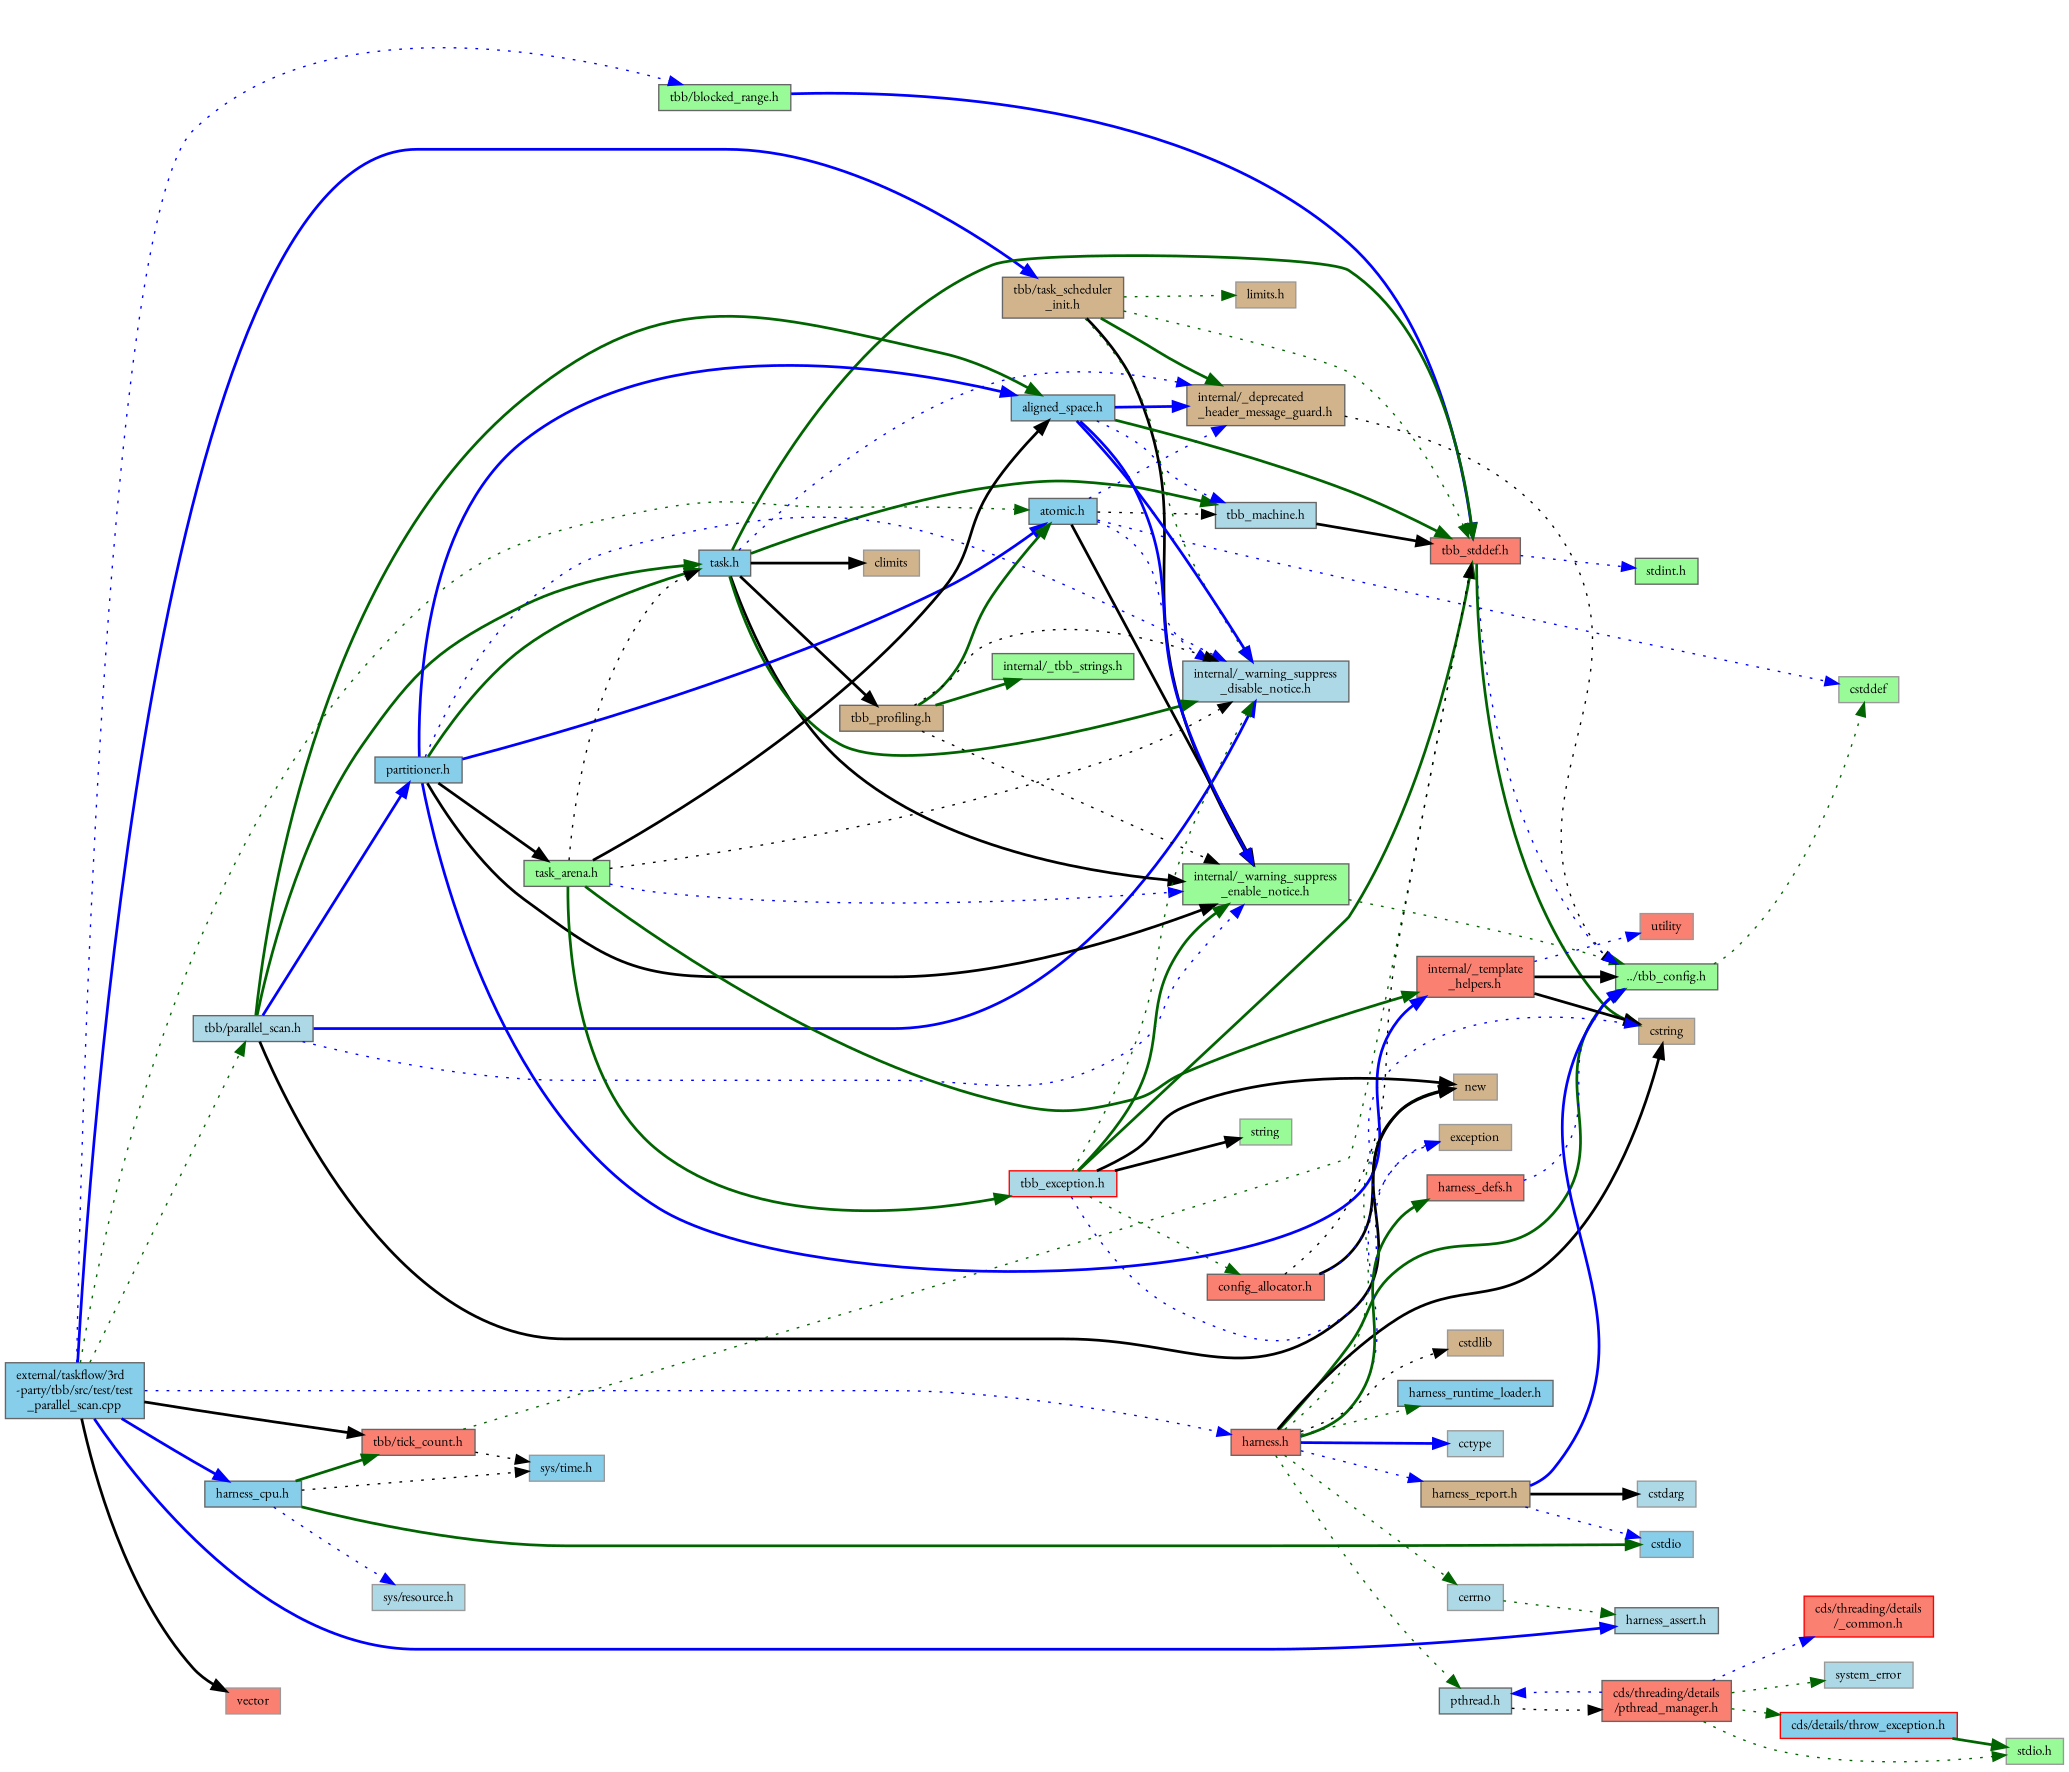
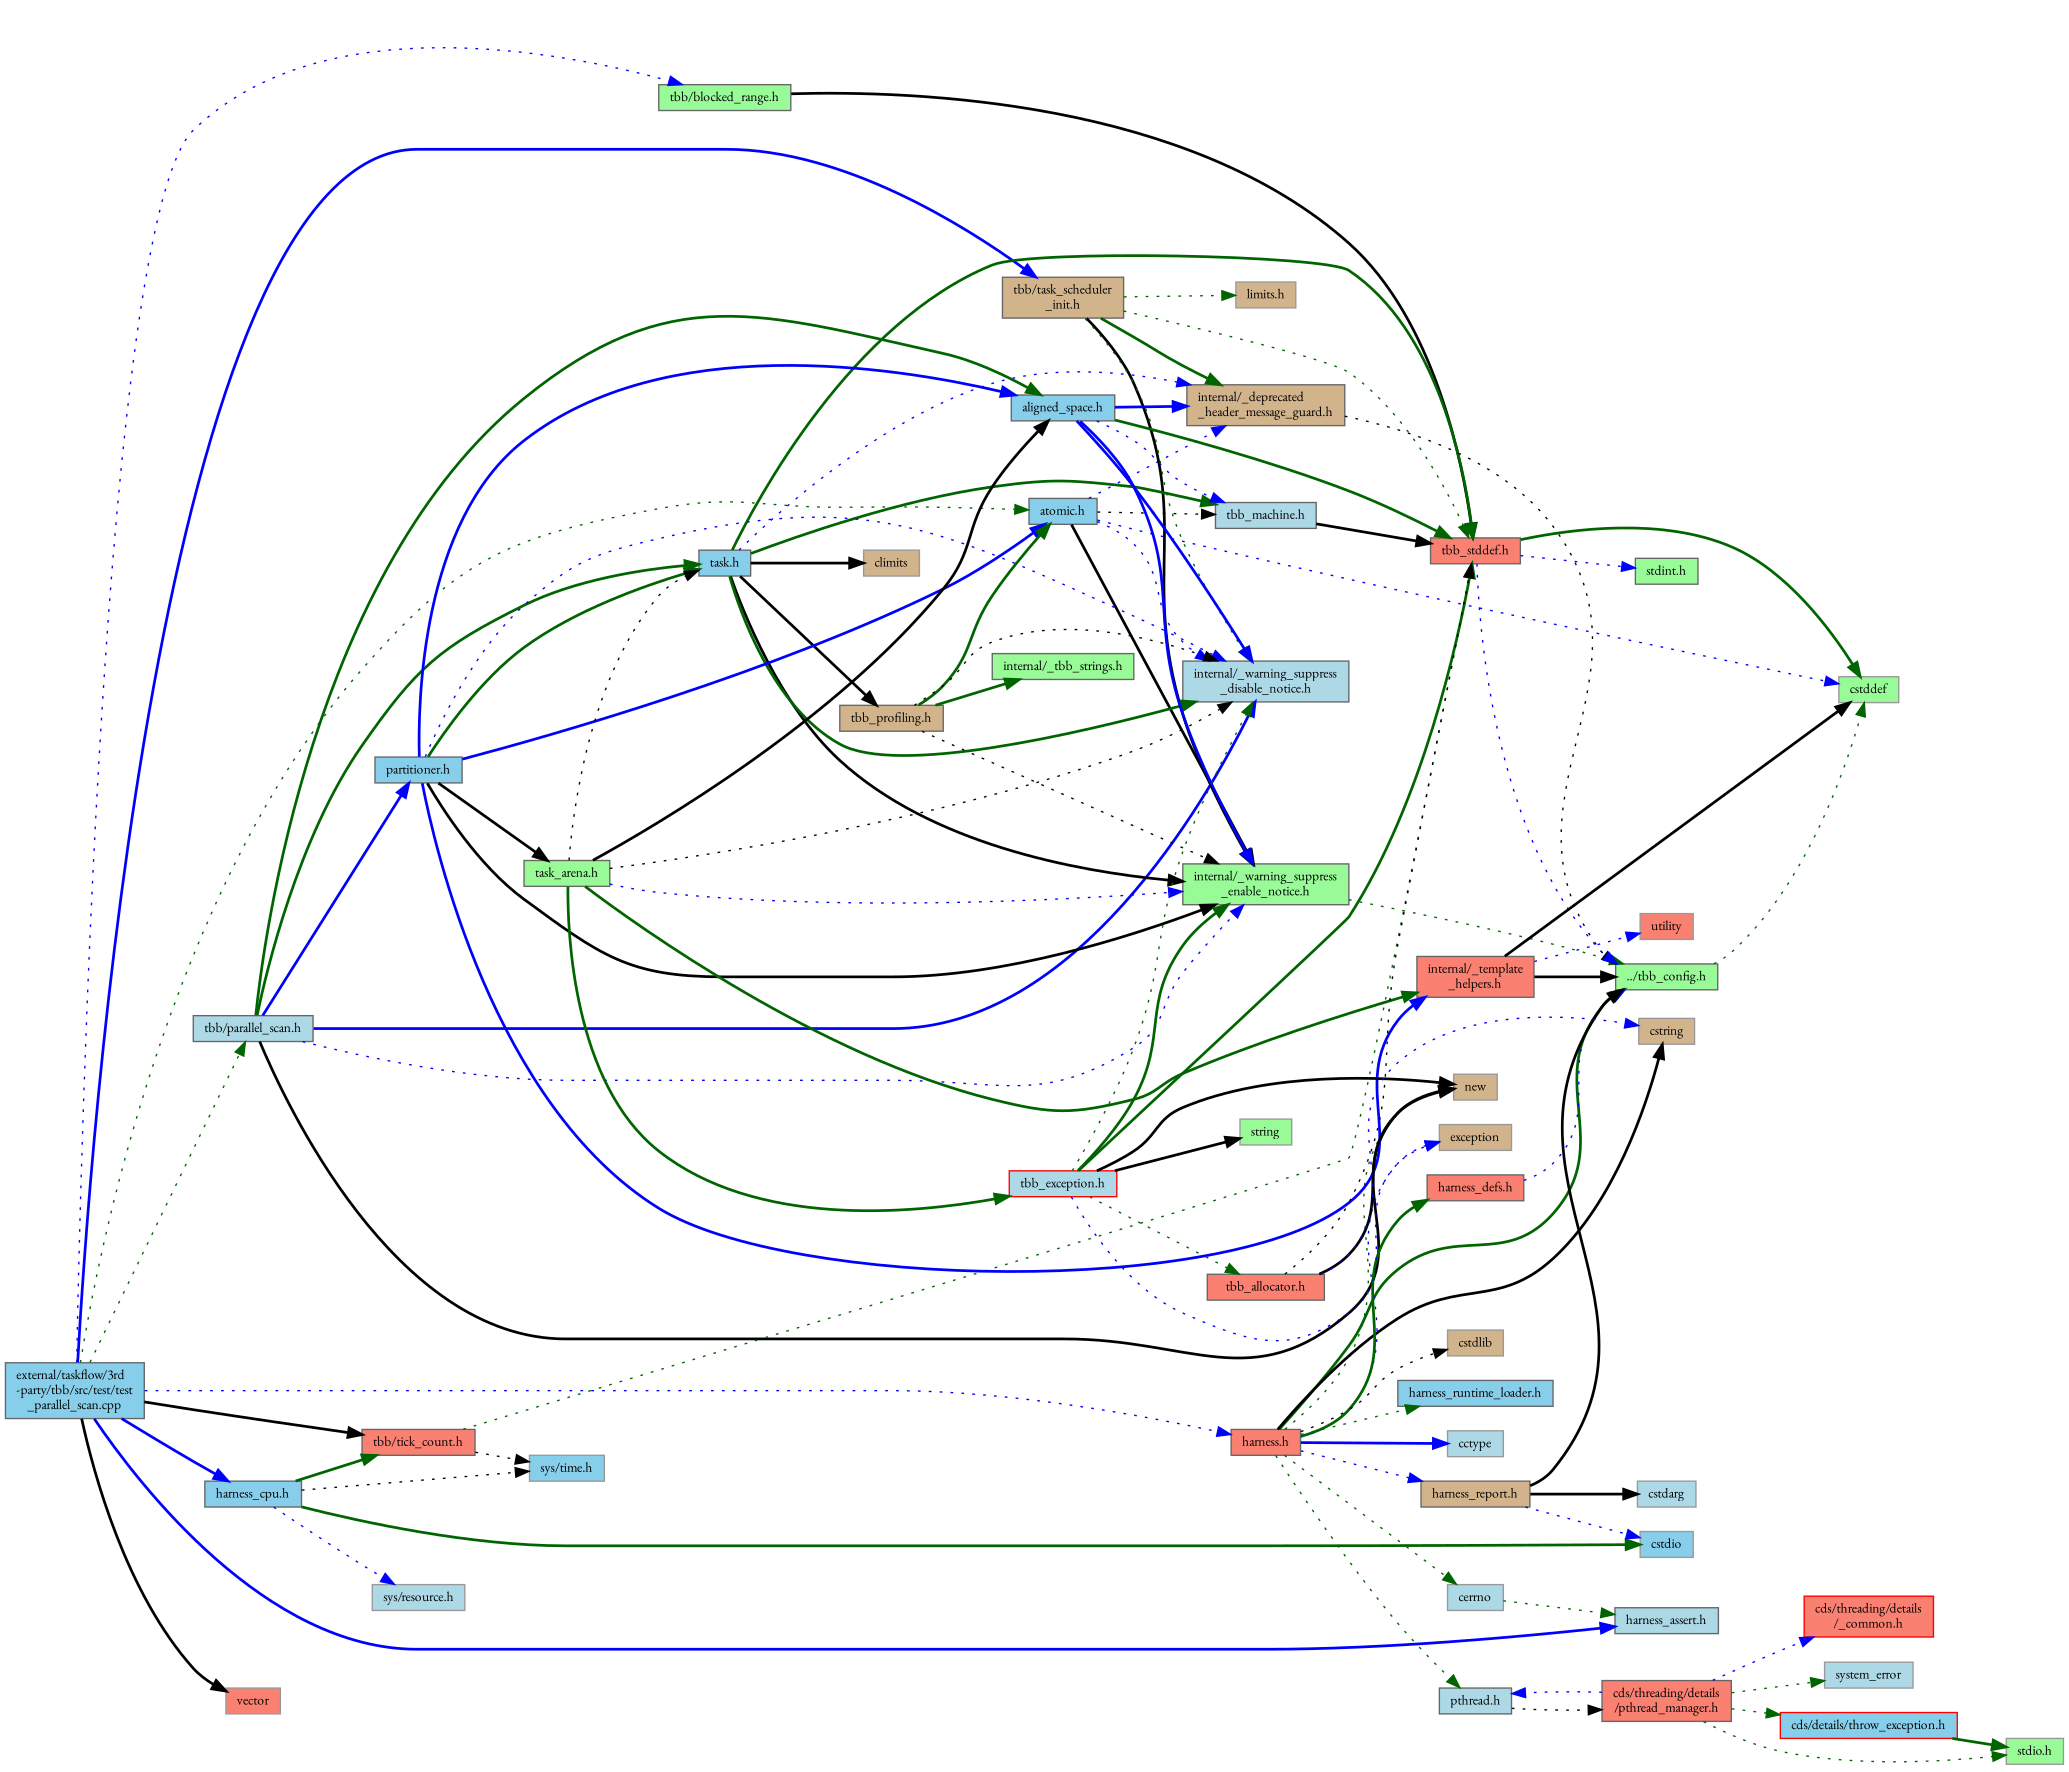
(1232, 169) -> (1232, 169)
(1508, 809) -> (1712, 540)
(1580, 1007) -> (1672, 834)
(1583, 1247) -> (1583, 1247)
(1266, 1287) -> (1266, 1287)
